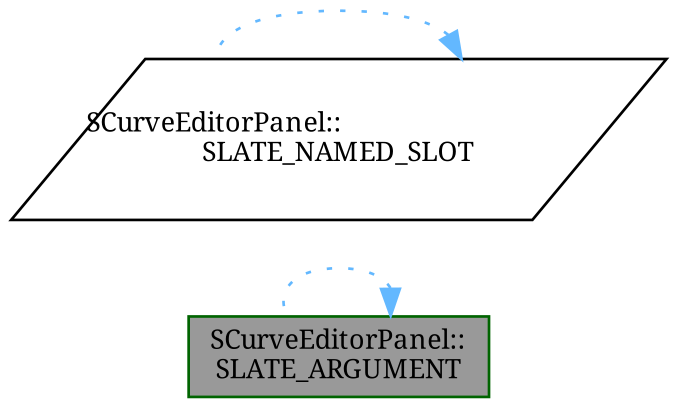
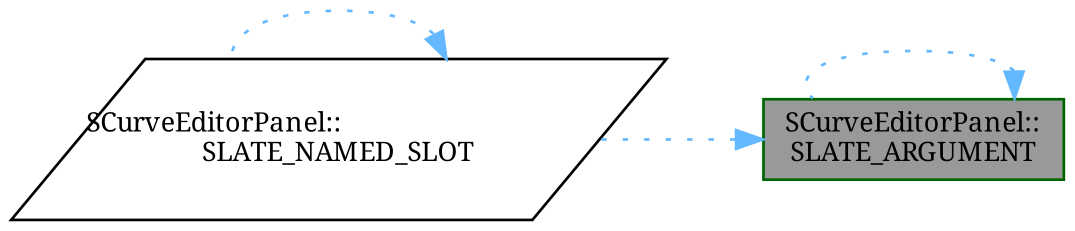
none -> (668, 139)
